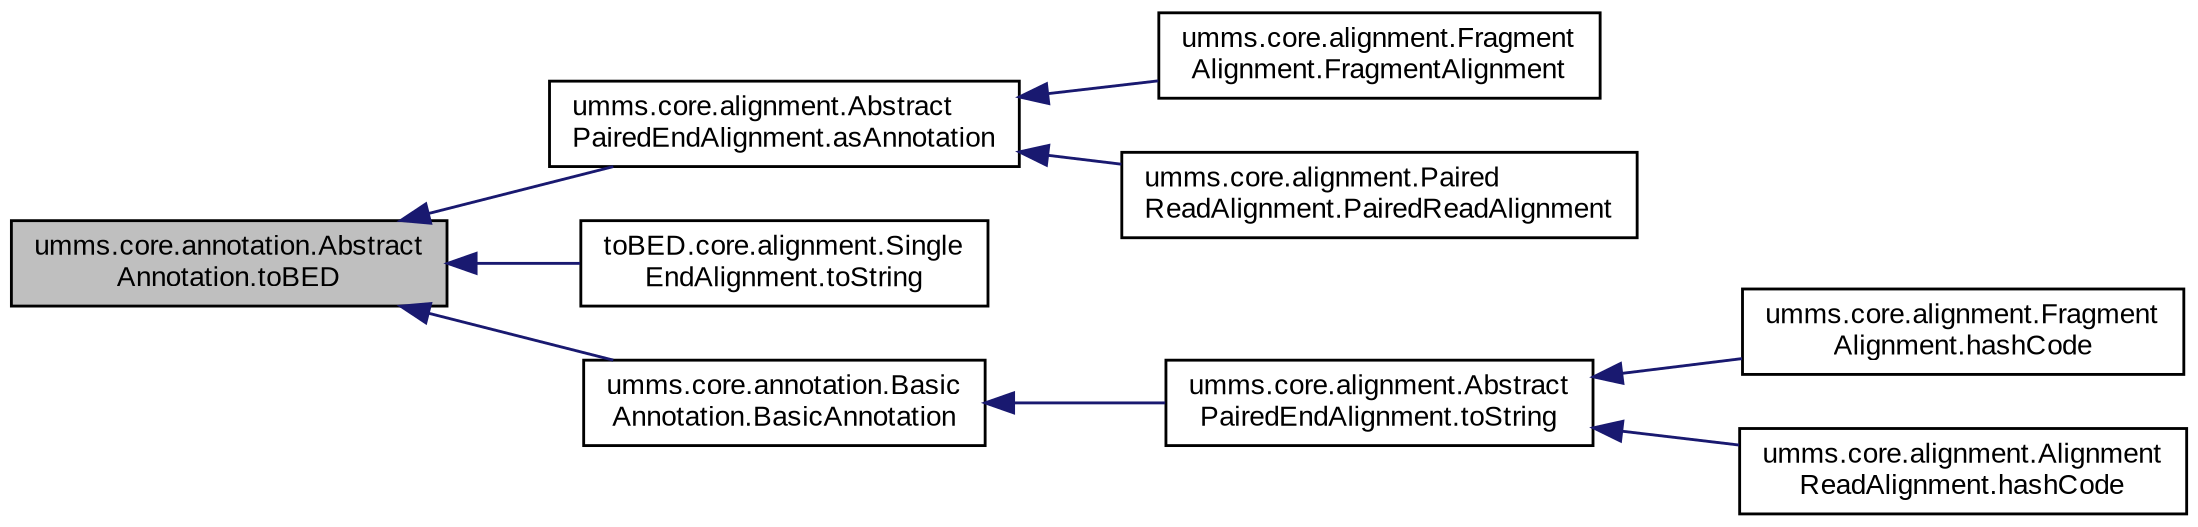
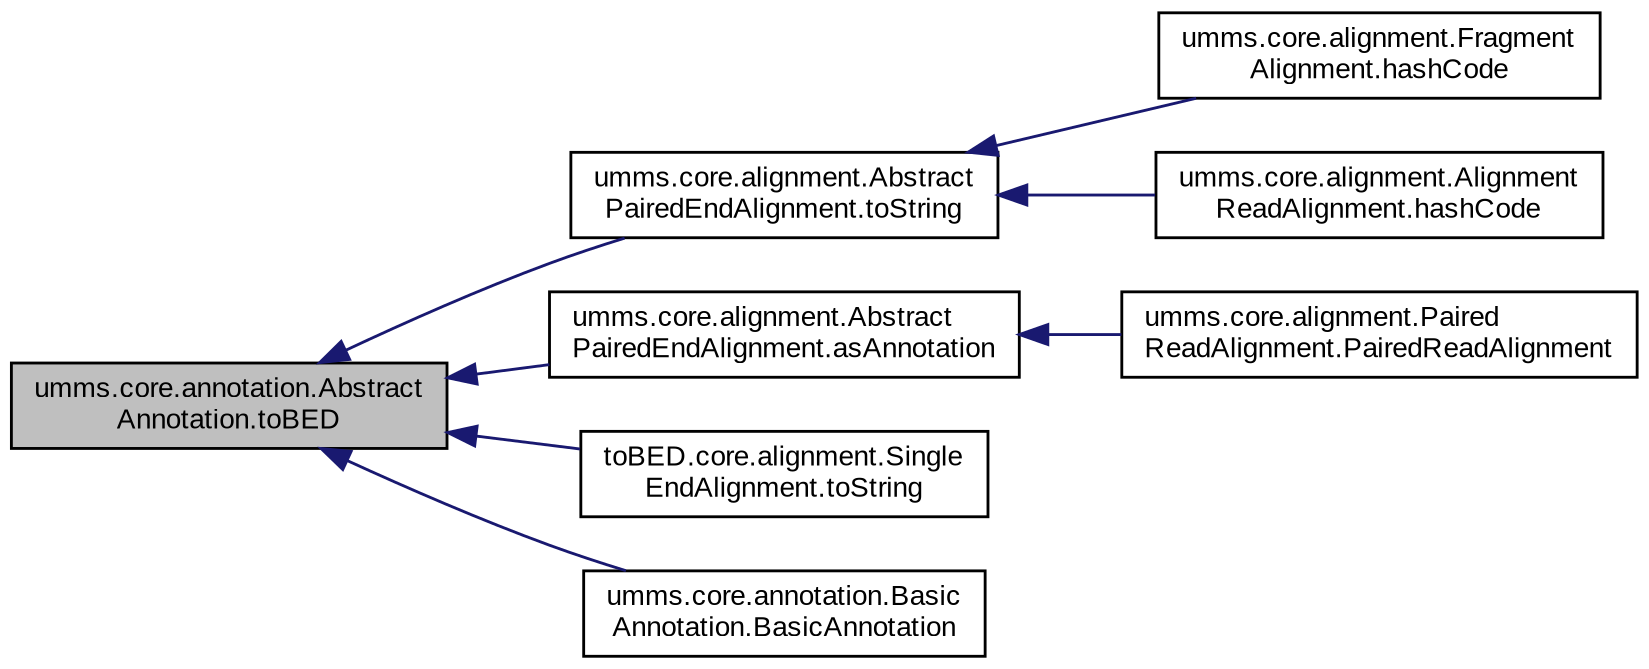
(1379, 56) -> none
(1090, 403) -> (483, 289)
